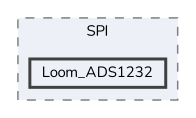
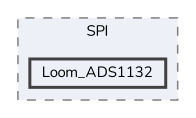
(98, 73) -> (98, 73)
